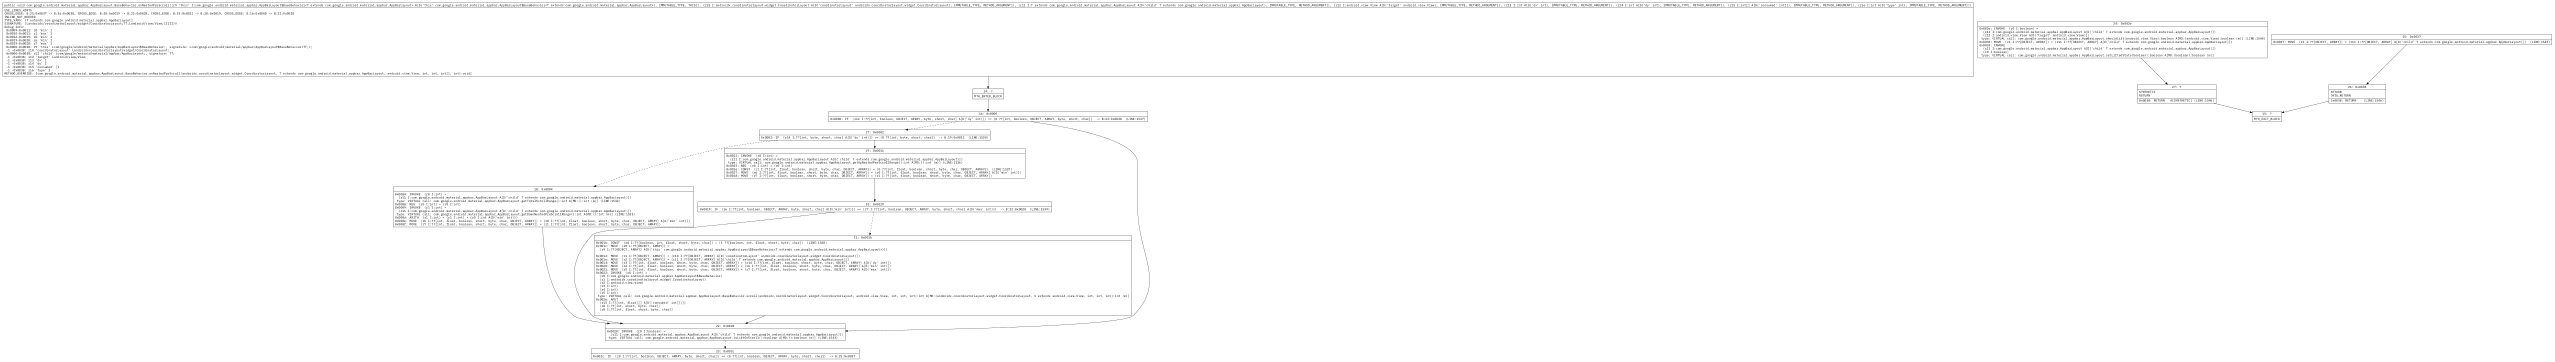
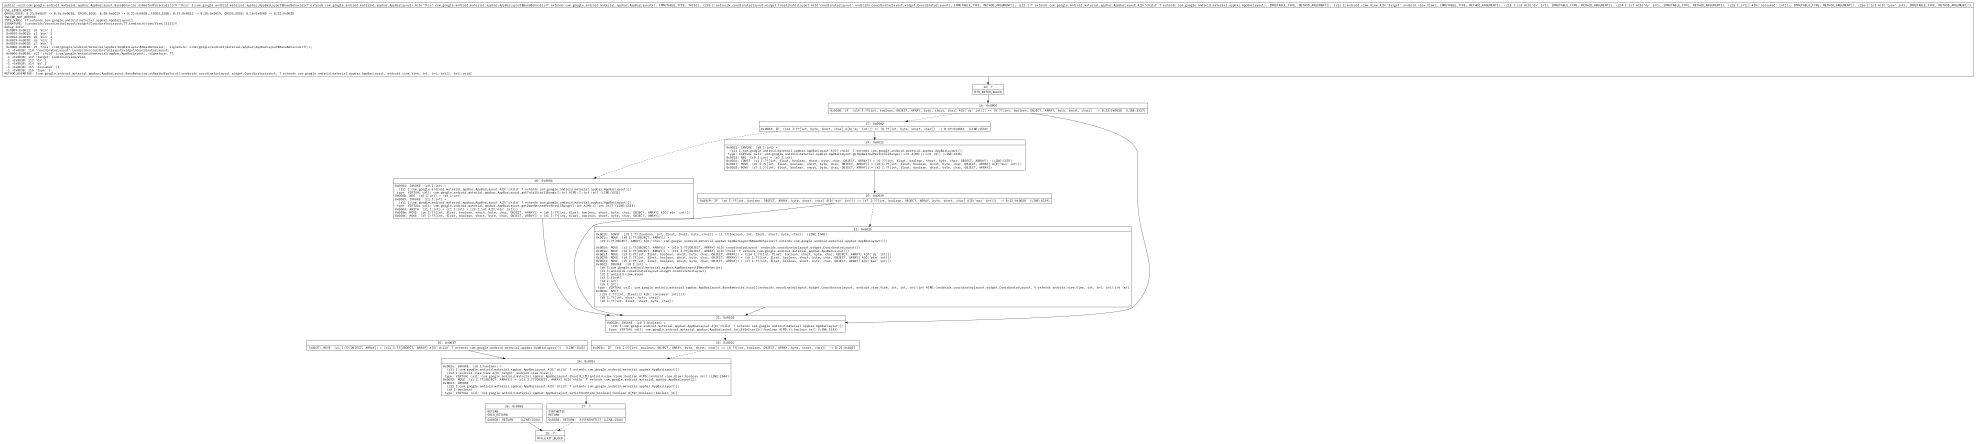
(2387, 64) -> (486, 354)
(2232, 108) -> (566, 426)
(607, 286) -> (609, 278)
none -> (686, 354)
